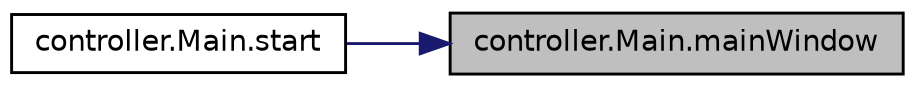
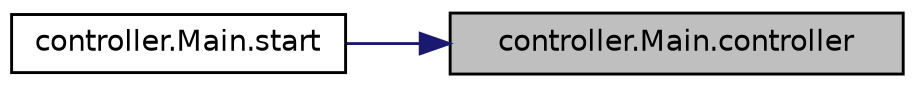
(677, 44) -> (677, 44)
